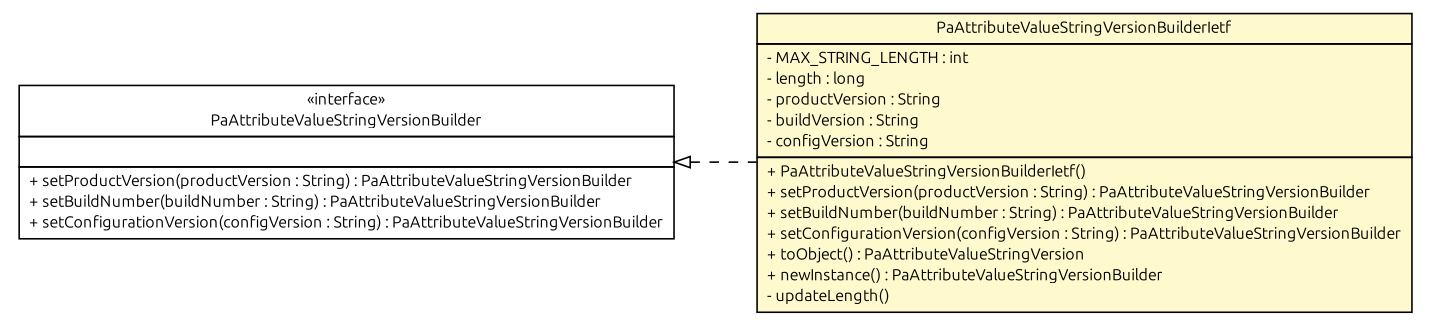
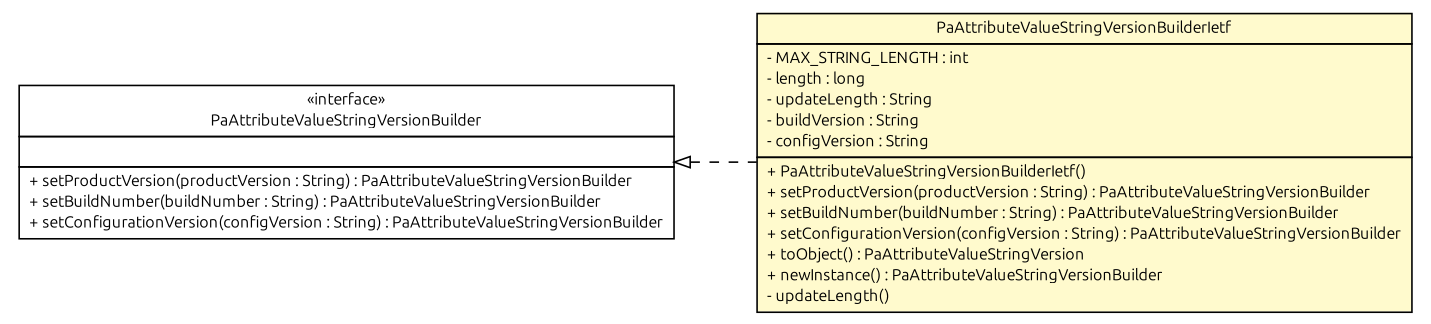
(855, 100) -> (851, 100)
